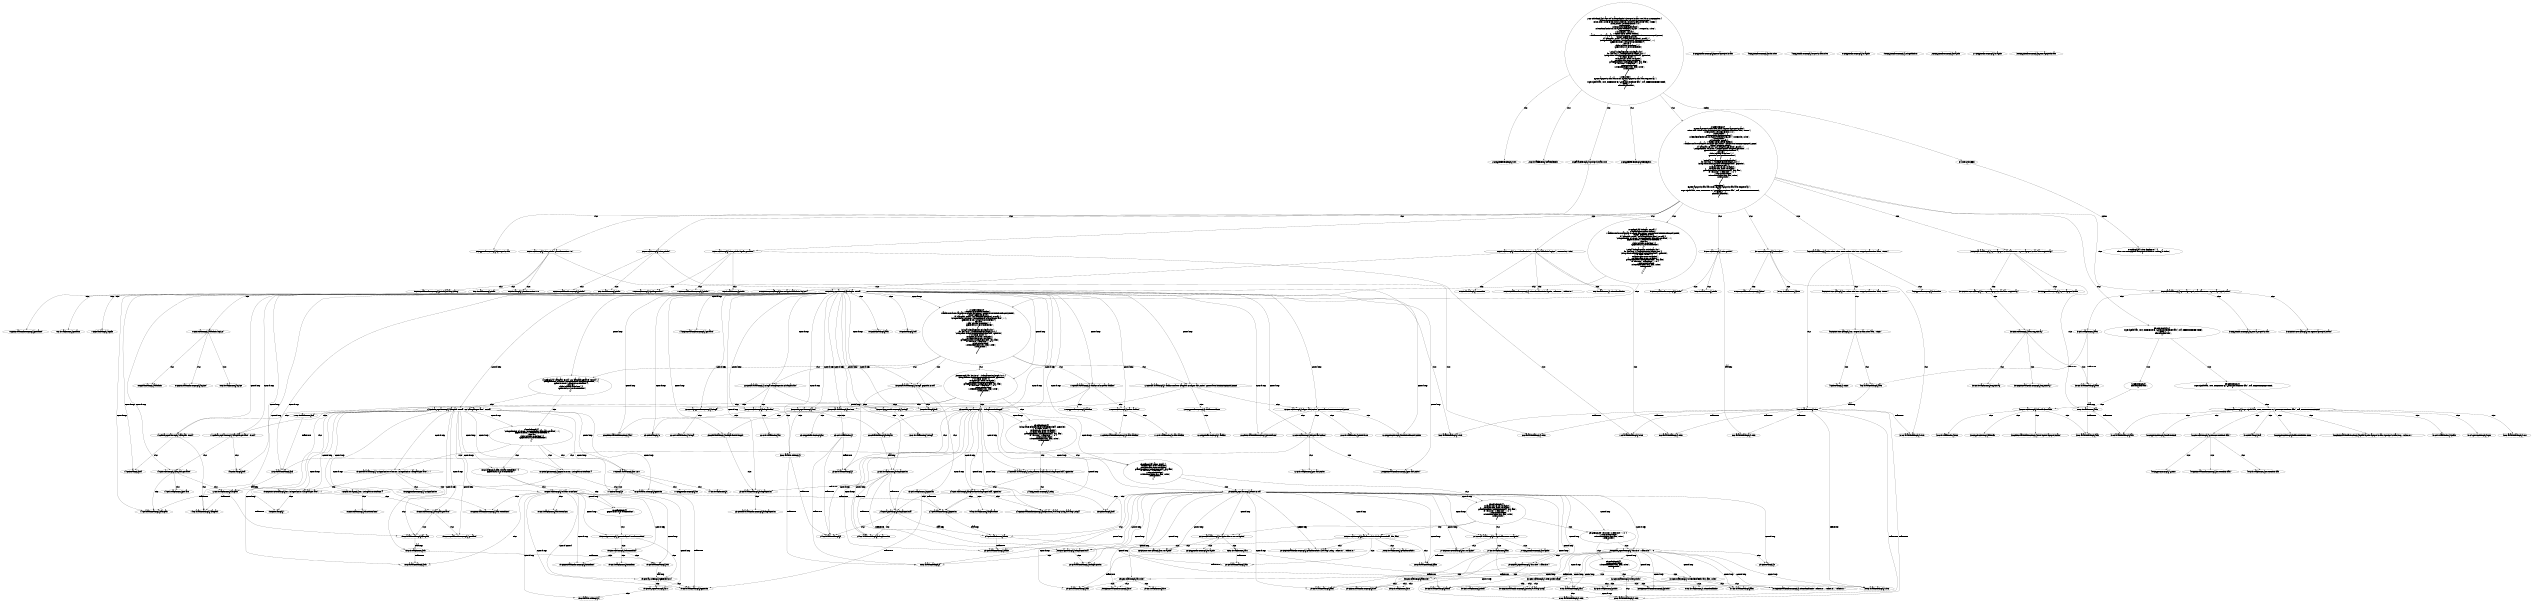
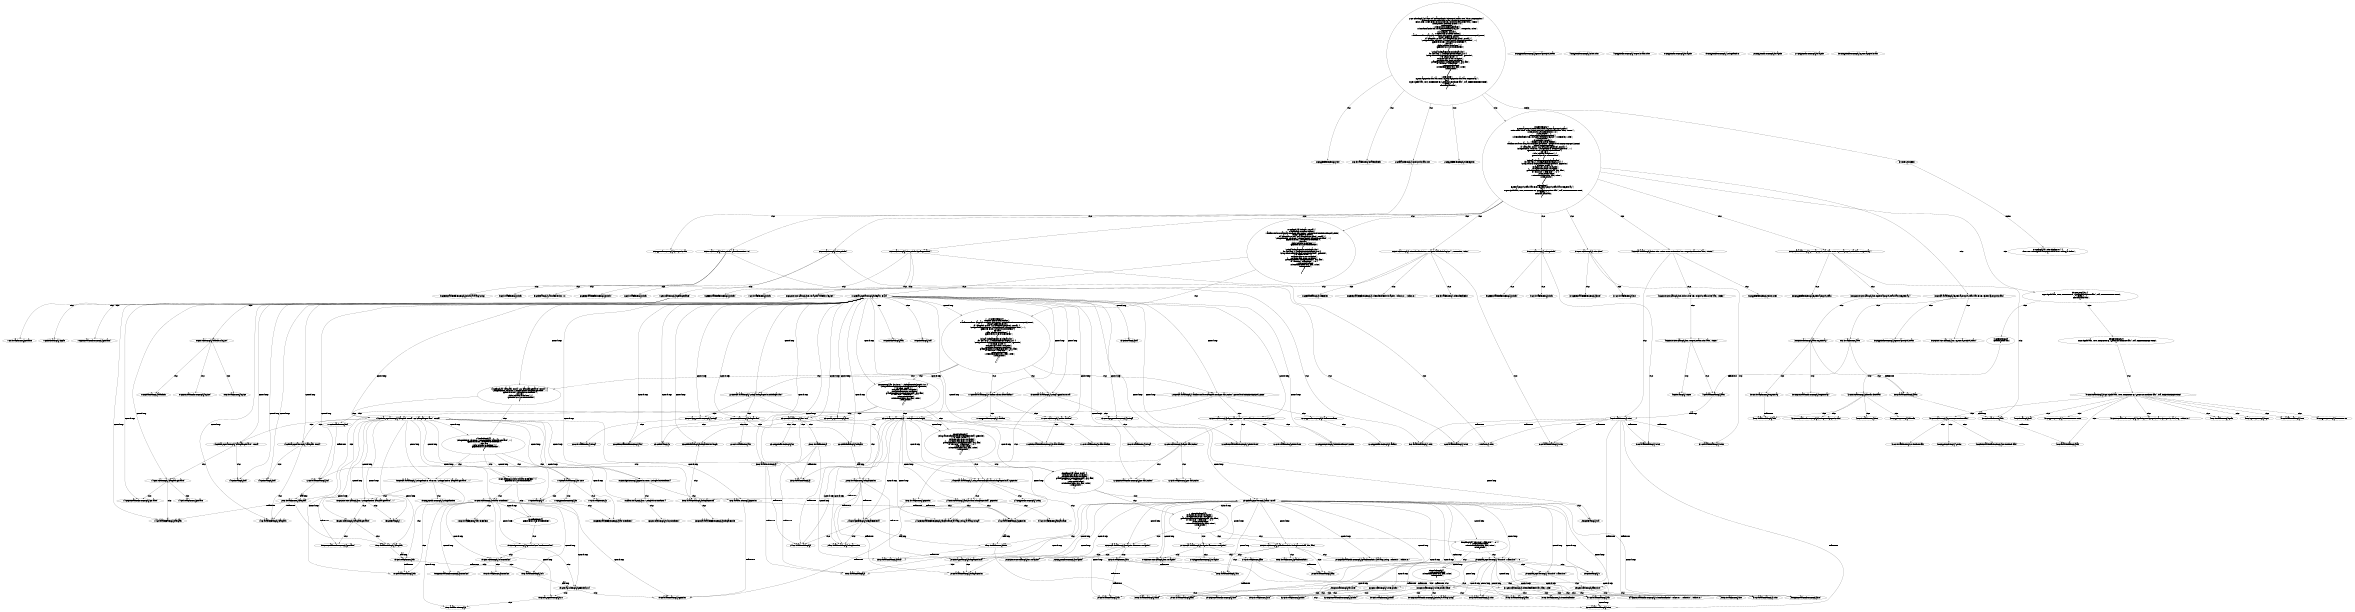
(1728, 367) -> (1651, 376)
(921, 397) -> none
(2087, 422) -> (1764, 406)
(1631, 435) -> (1486, 444)
(199, 482) -> (155, 491)
(565, 546) -> (583, 555)
(1144, 546) -> (1457, 555)
(1659, 574) -> (1412, 583)
(1571, 593) -> (1651, 596)
